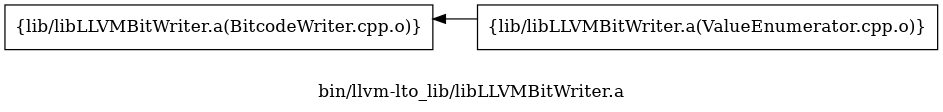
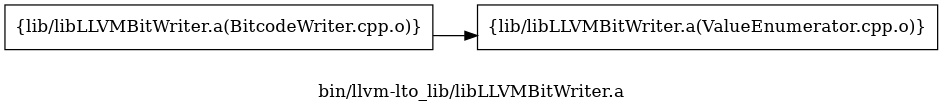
(461, 19) -> (449, 36)
